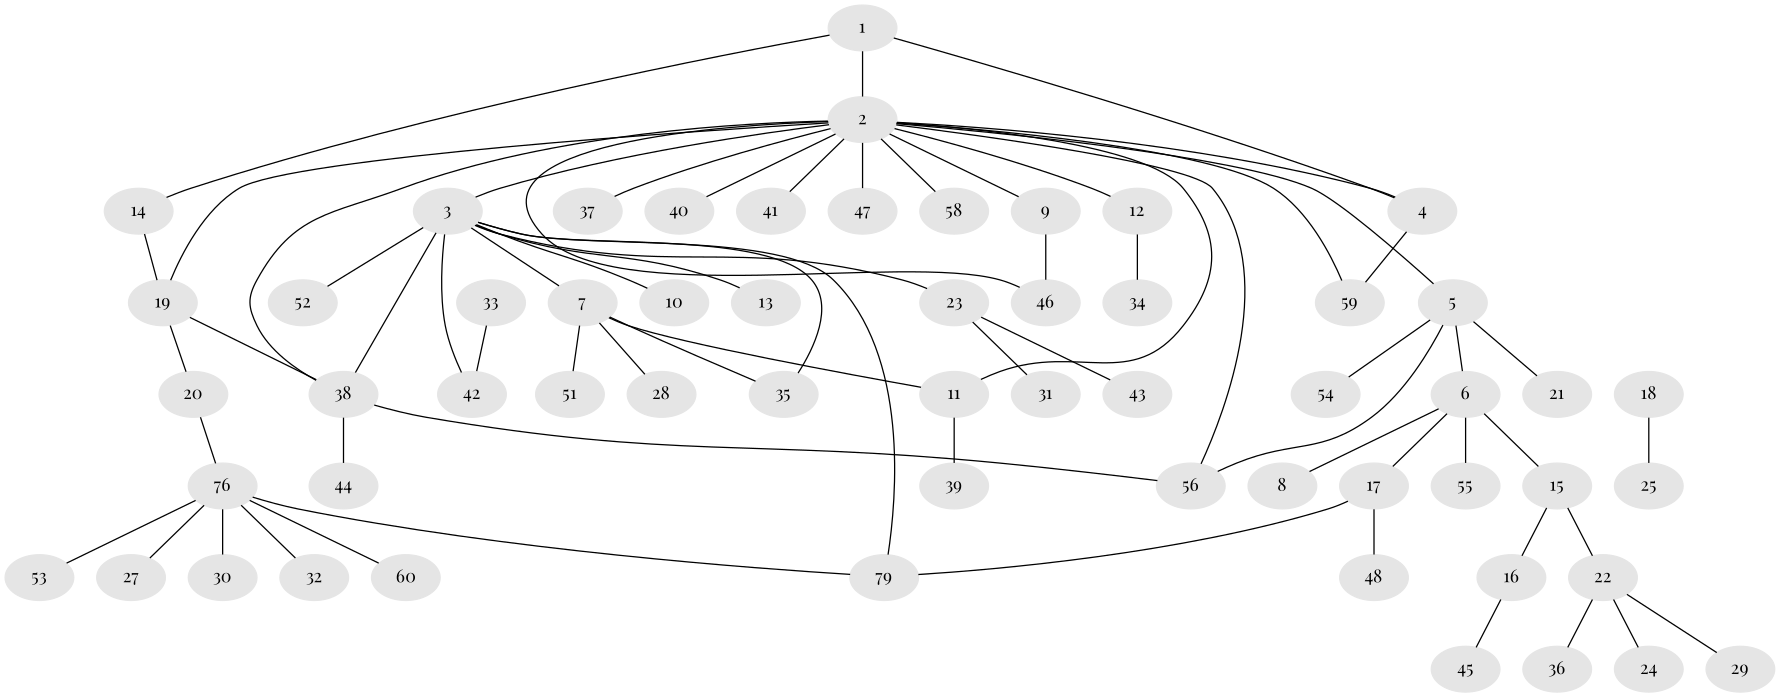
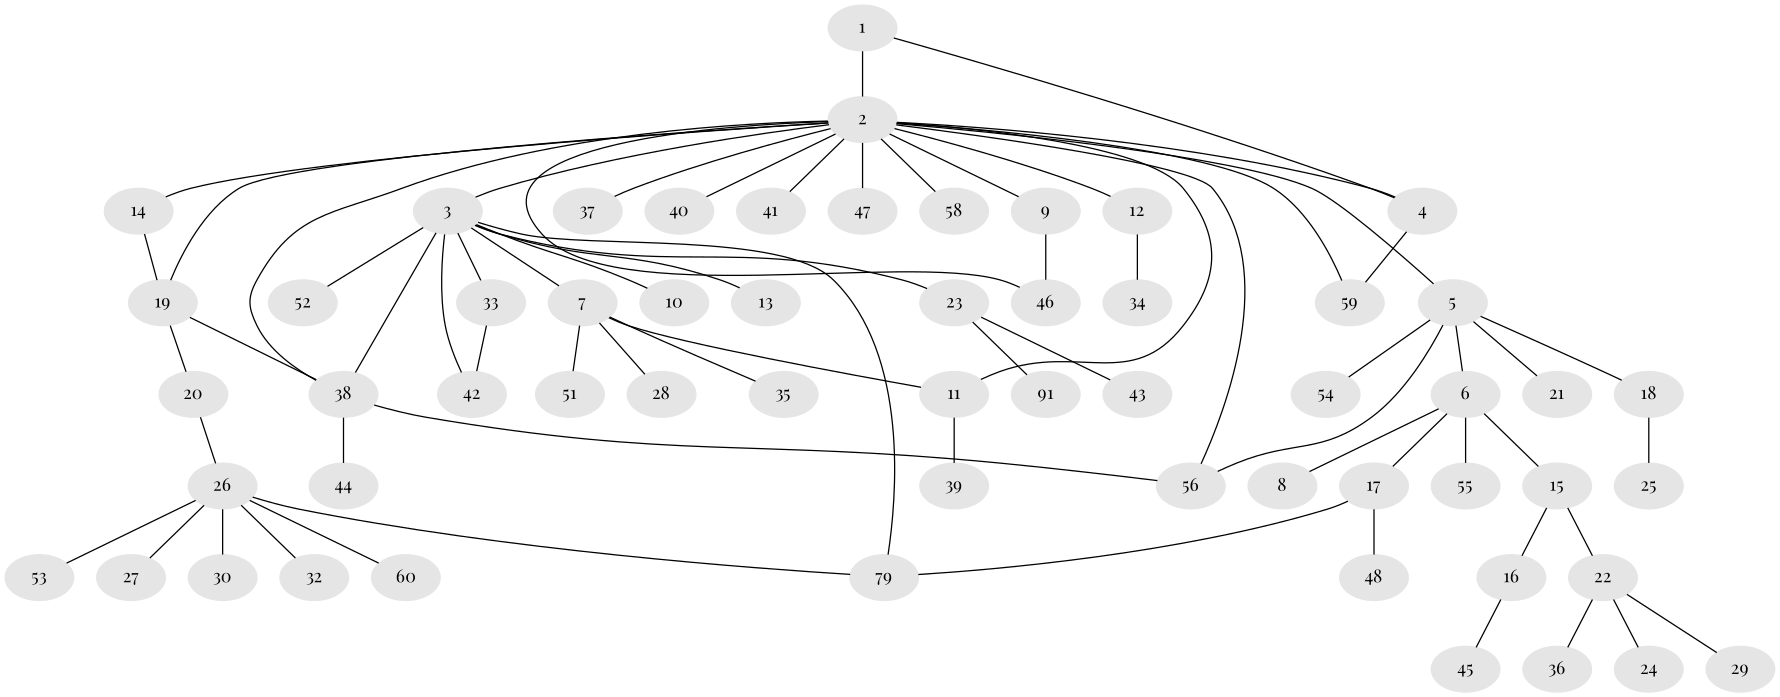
(495, 105) -> (495, 148)
(698, 246) -> (469, 257)
none -> (1551, 348)
(1046, 394) -> (1046, 394)
(223, 486) -> (223, 486)
